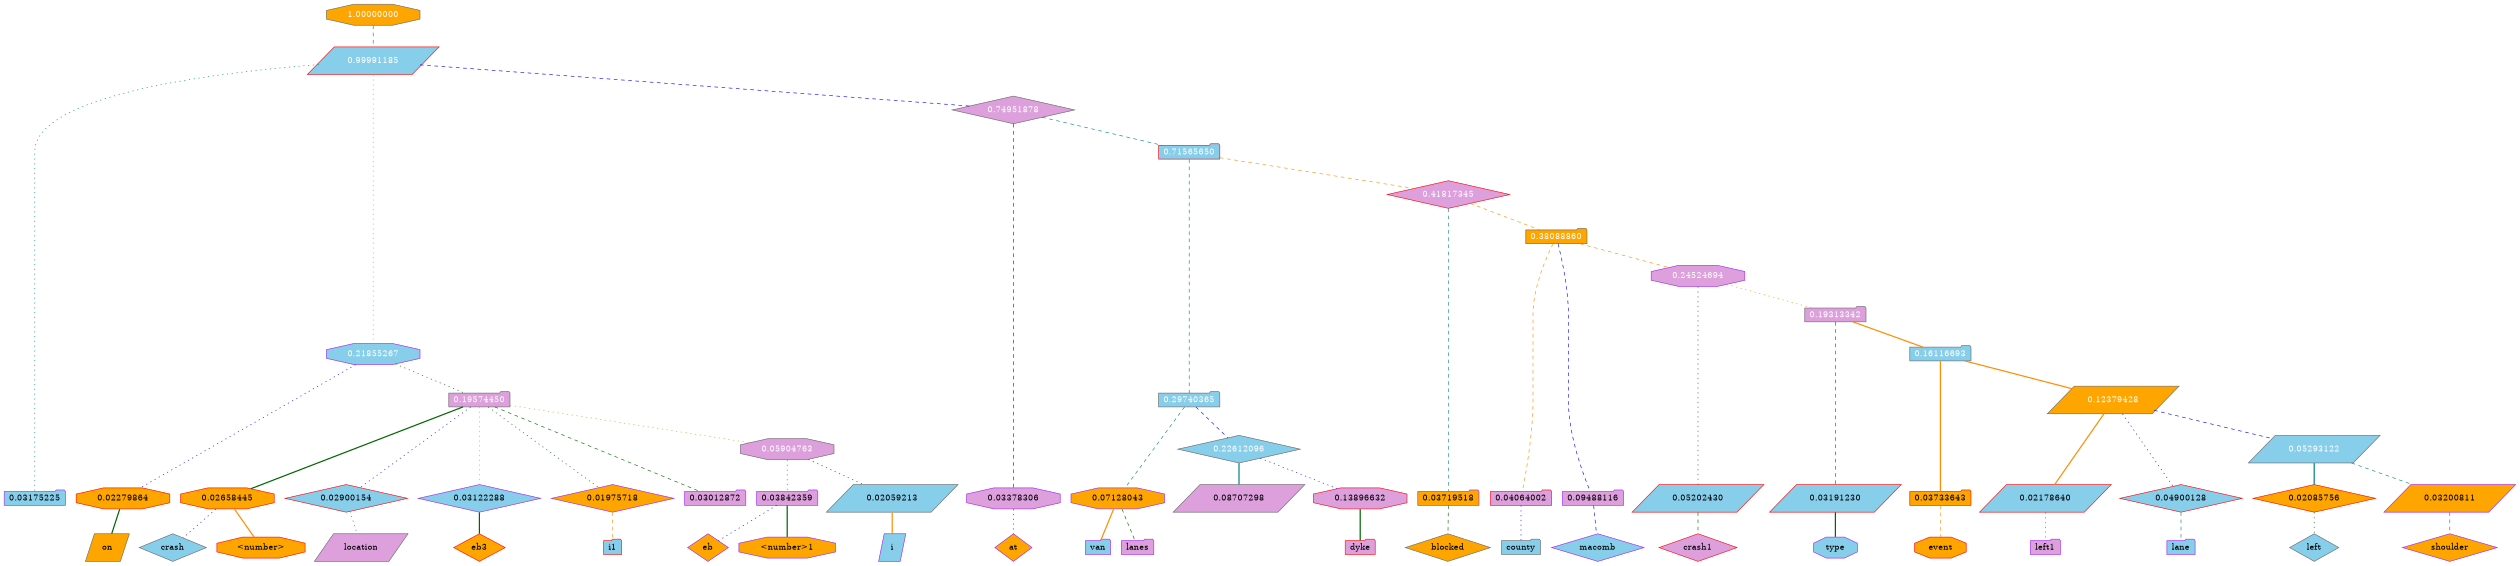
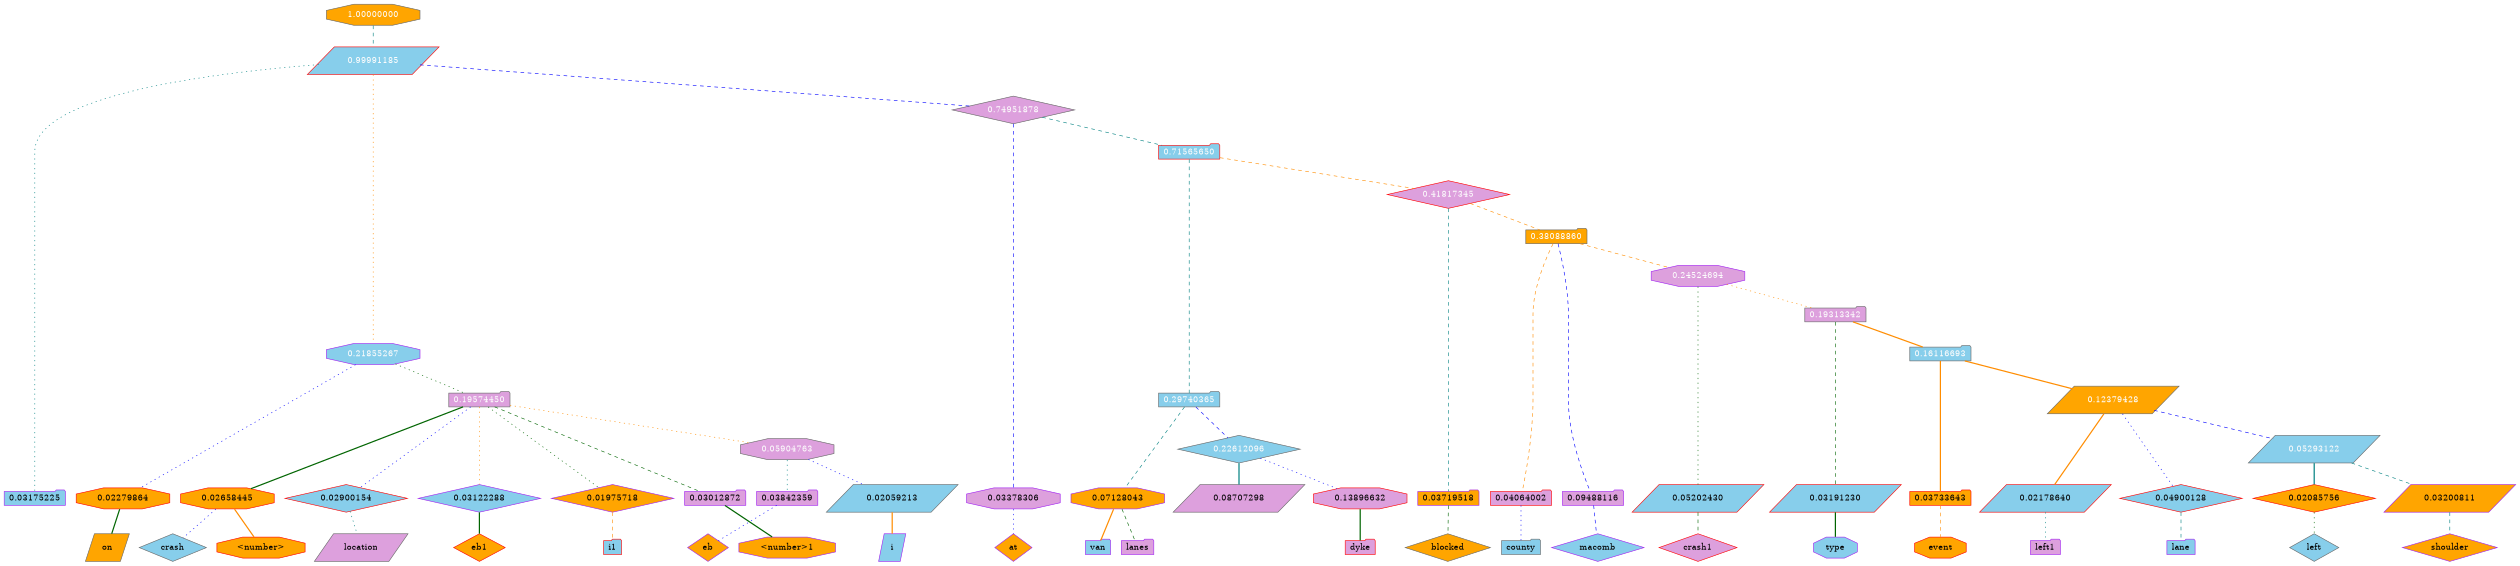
(787, 521) -> (746, 520)
(479, 548) -> (479, 548)
